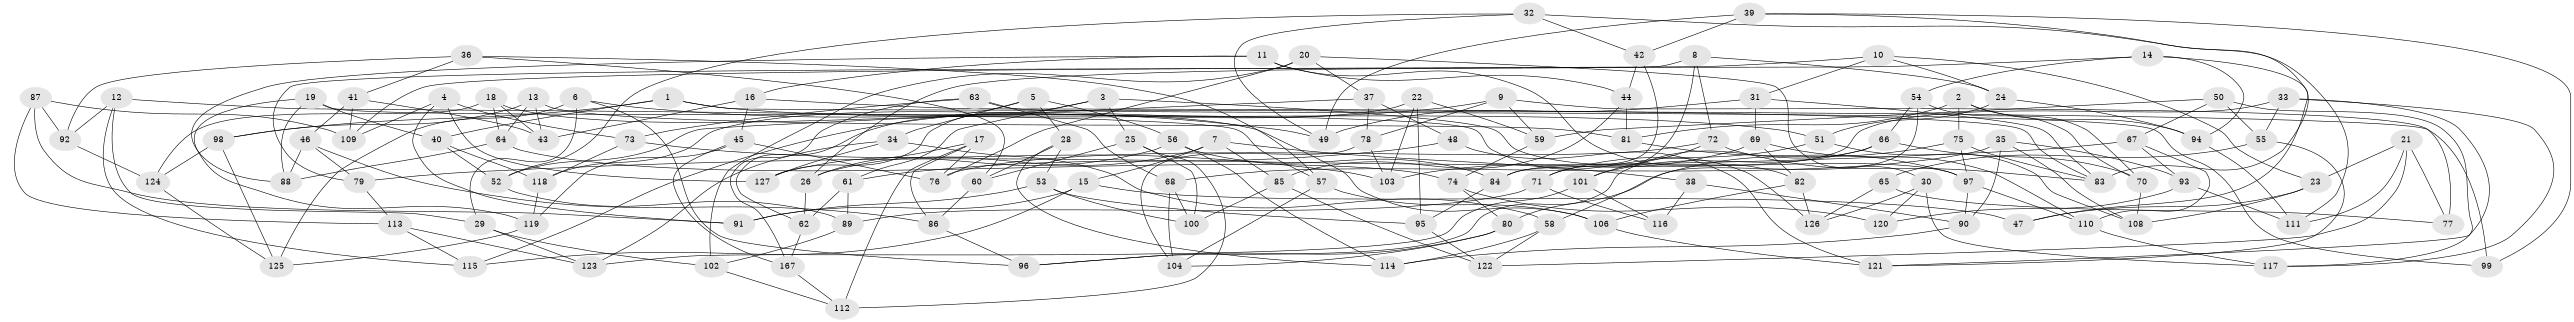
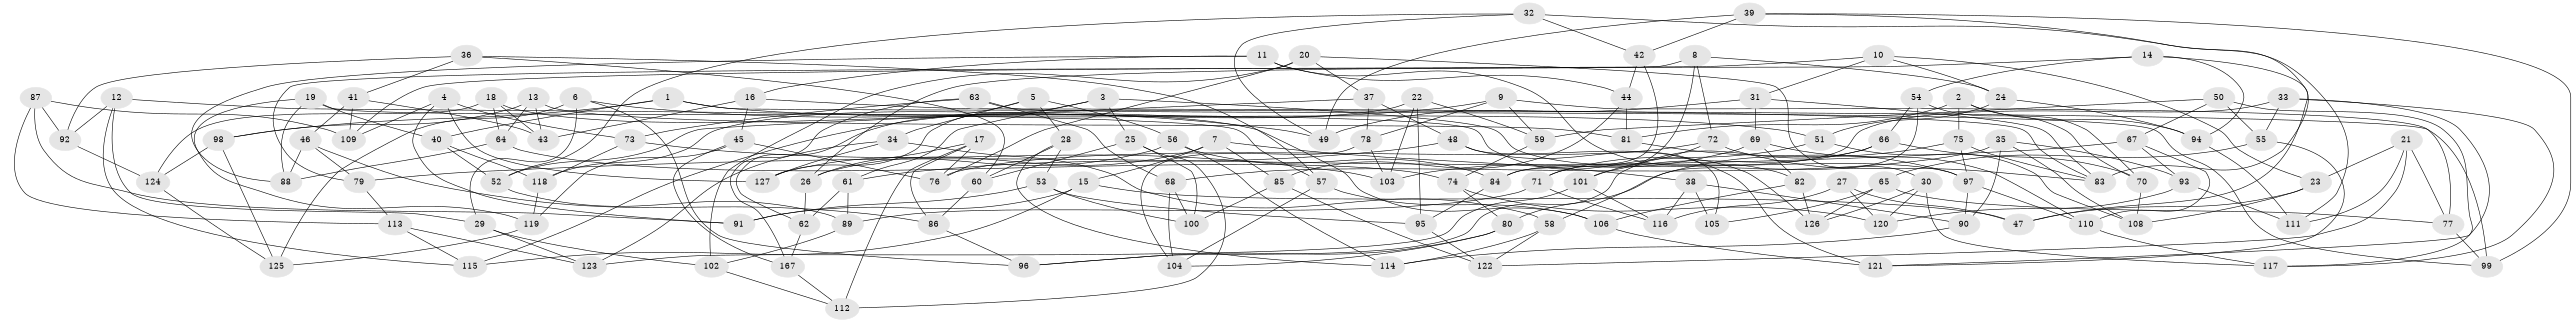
none -> (1842, 182)
none -> (1712, 224)
none -> (2468, 246)
